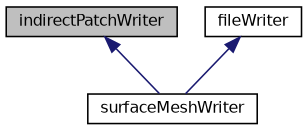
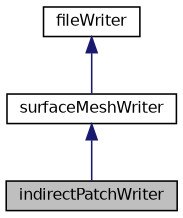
(138, 71) -> (92, 160)
